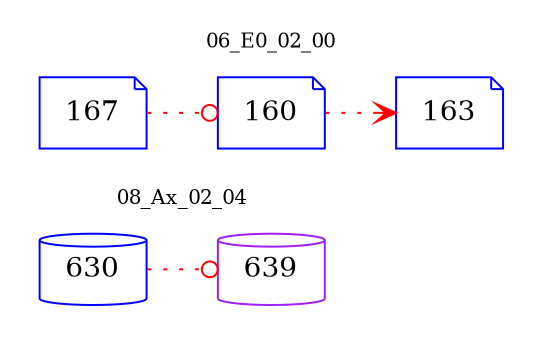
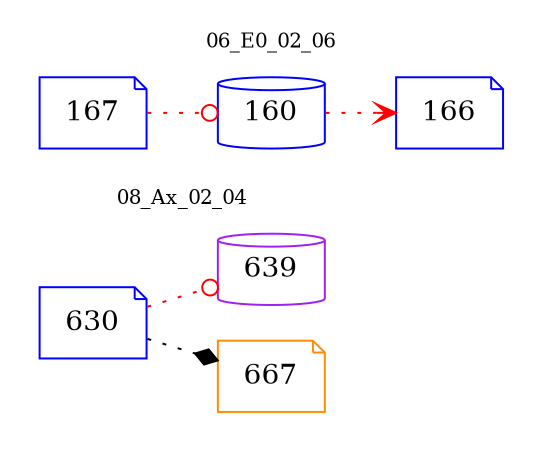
(271, 43) -> (271, 43)
(271, 113) -> (271, 113)
(450, 113) -> (450, 113)
(93, 269) -> (93, 323)
none -> (271, 376)
